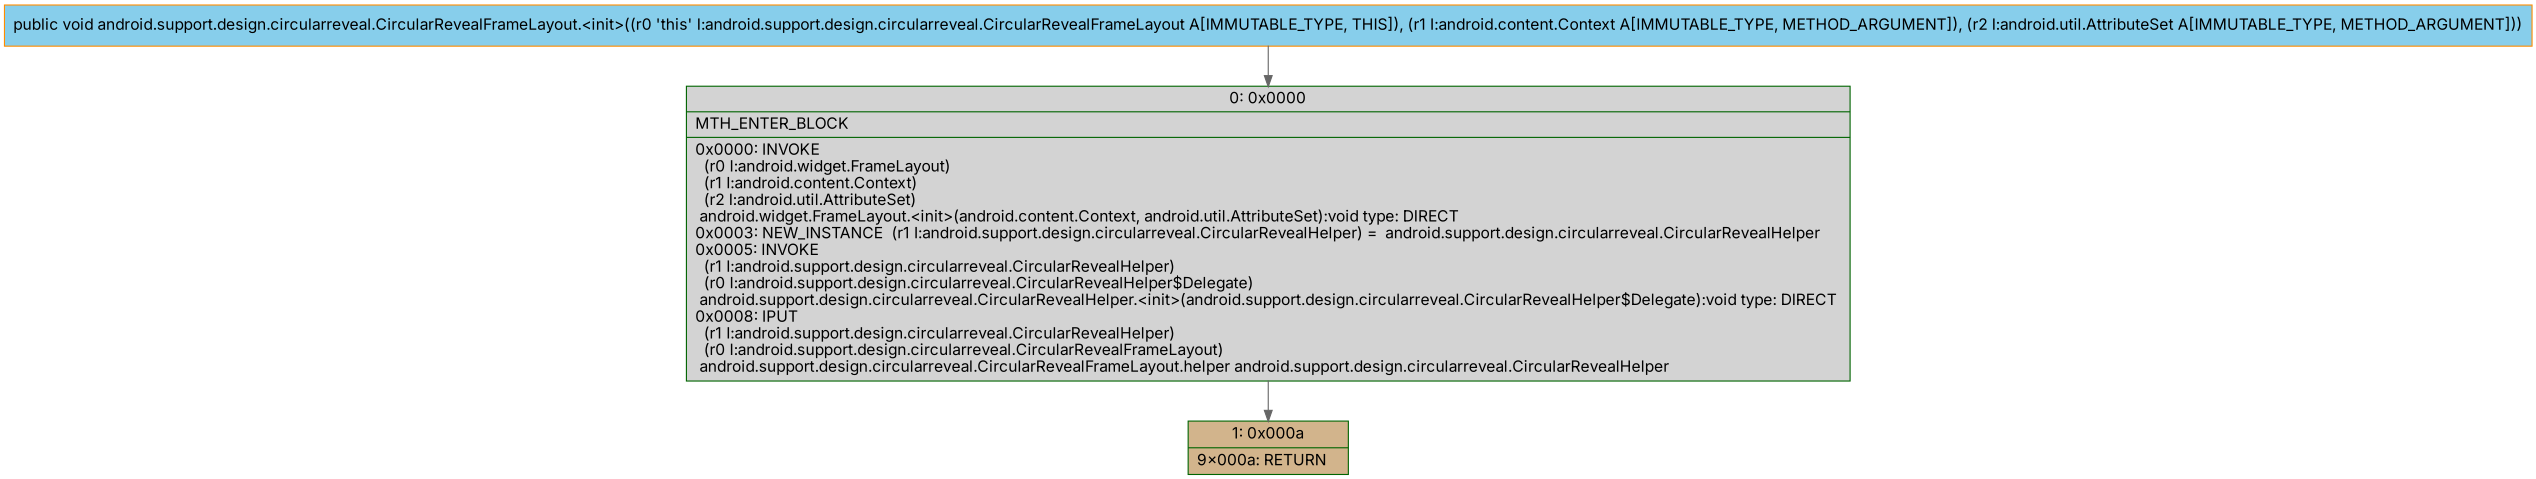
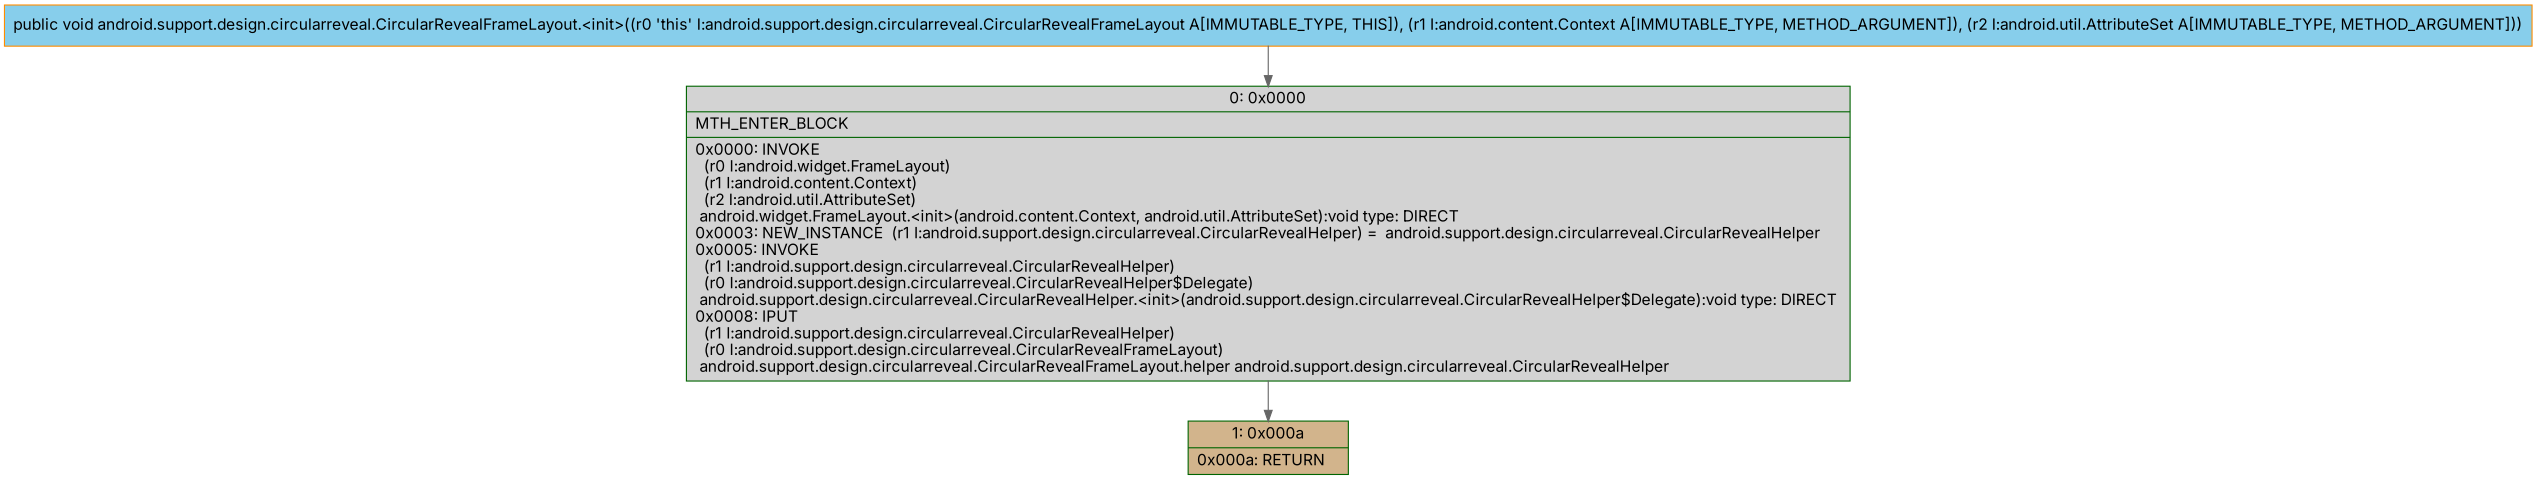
(1268, 461) -> (1268, 461)
